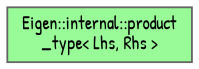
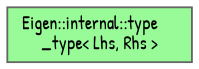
(100, 35) -> (100, 35)
